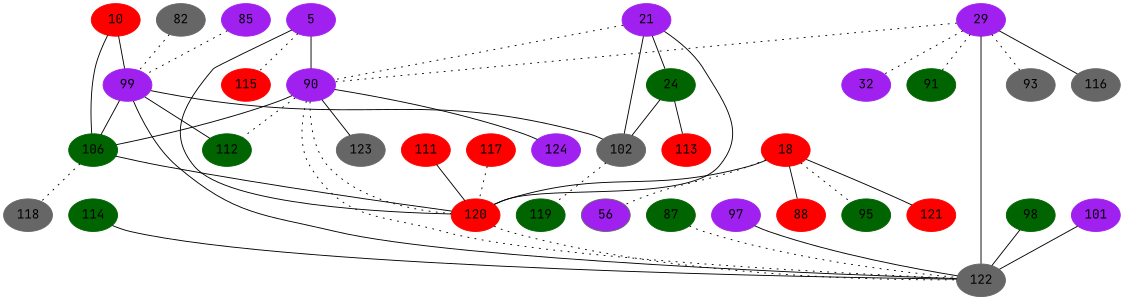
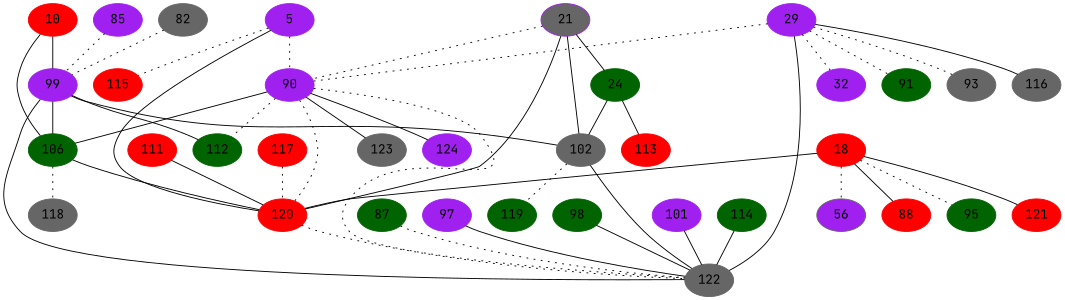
(646, 20) -> (565, 20)
(311, 53) -> (290, 53)
none -> (635, 223)
